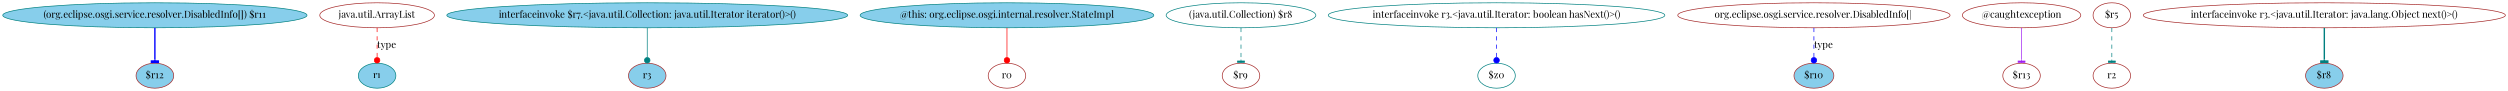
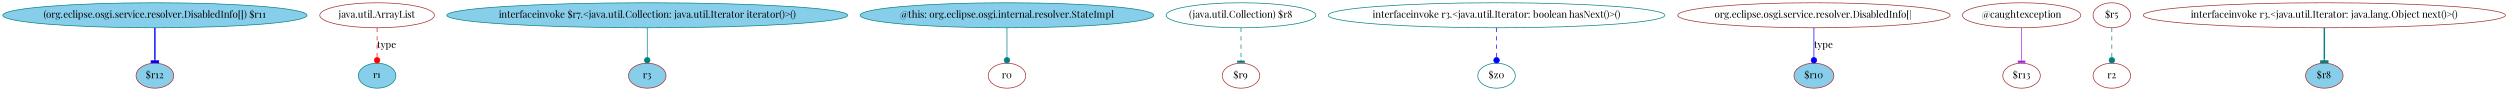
(1007, 43) -> (1007, 43)
(1814, 43) -> (1814, 43)
(2112, 44) -> (2112, 43)
